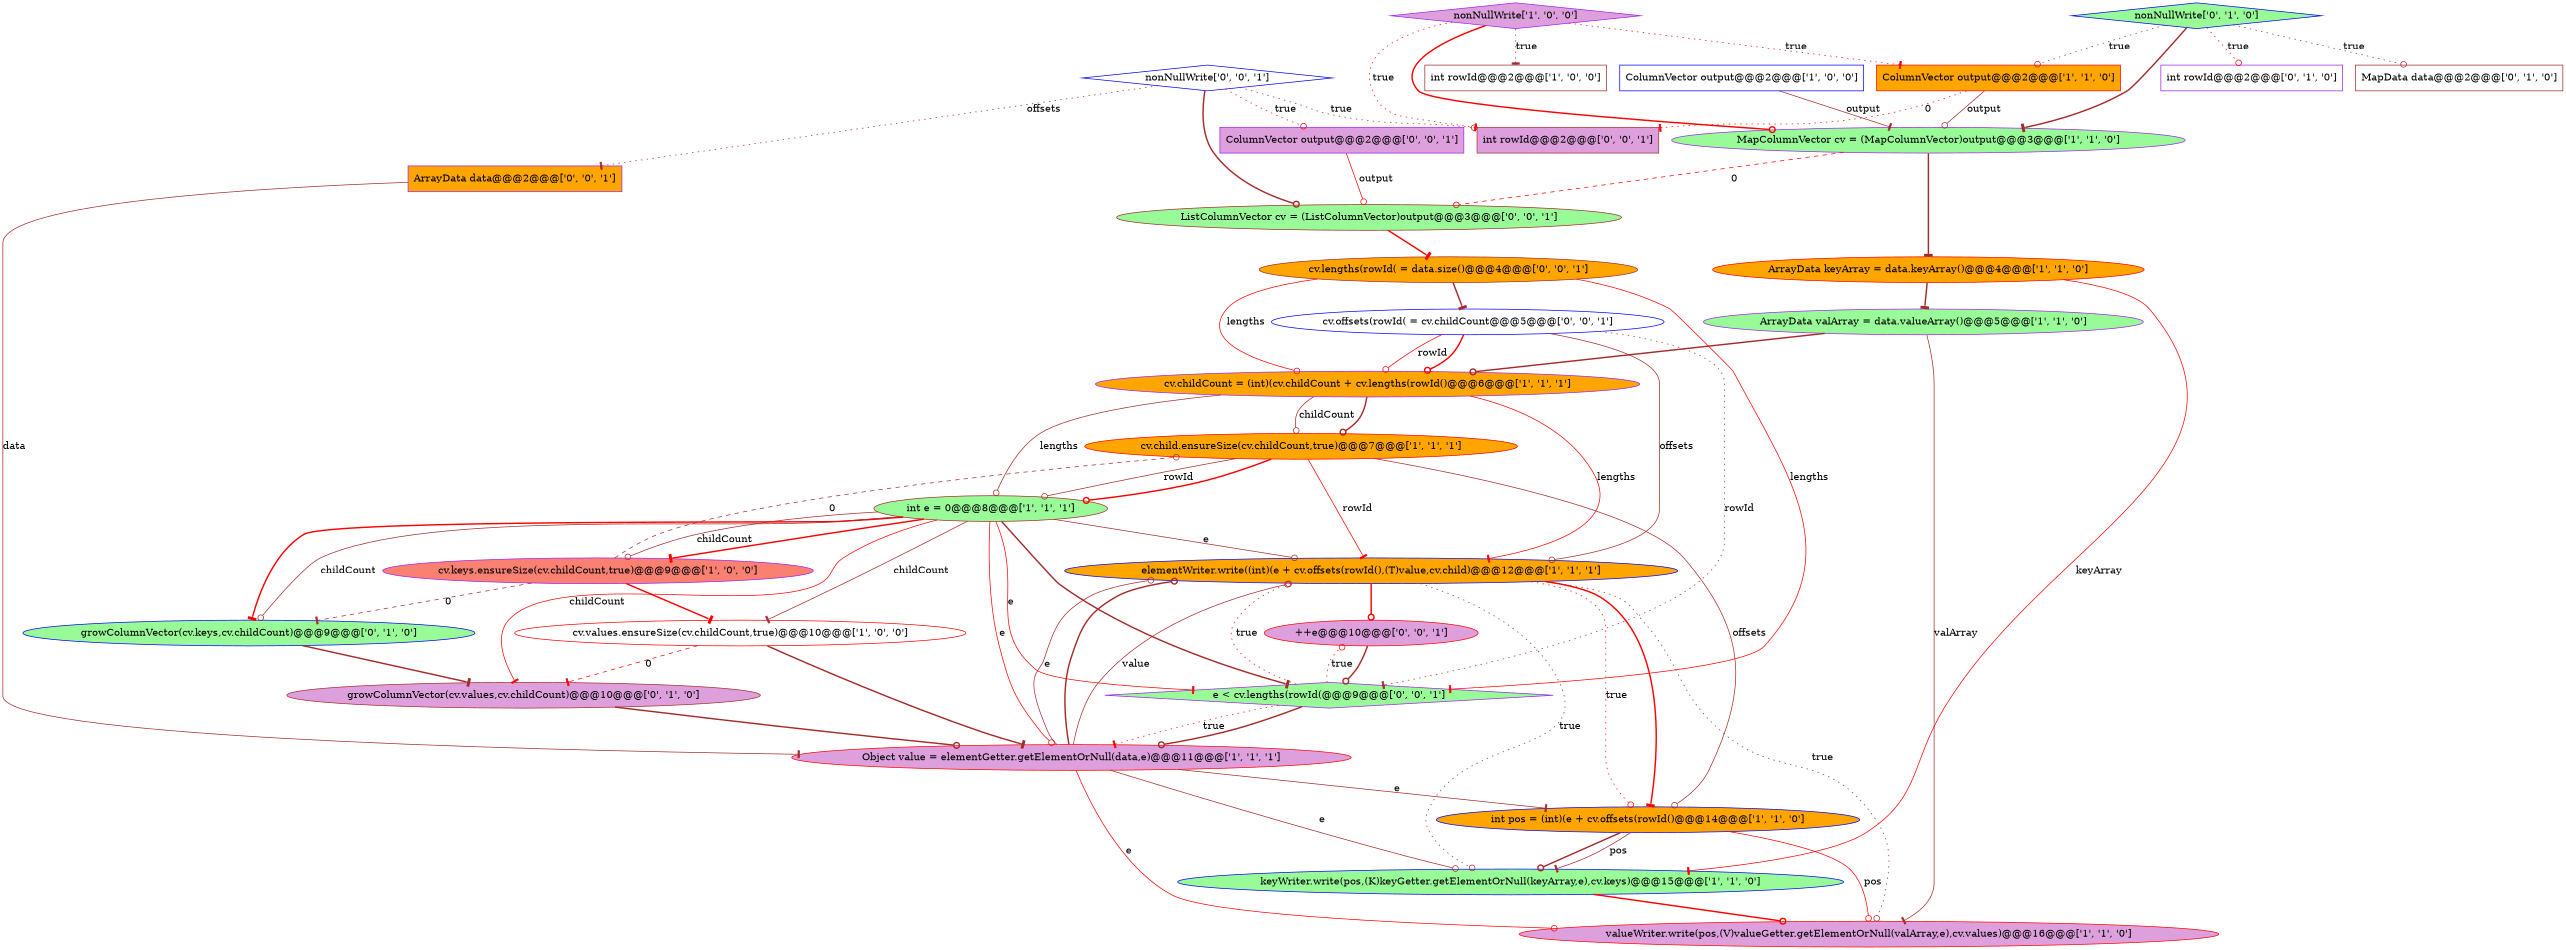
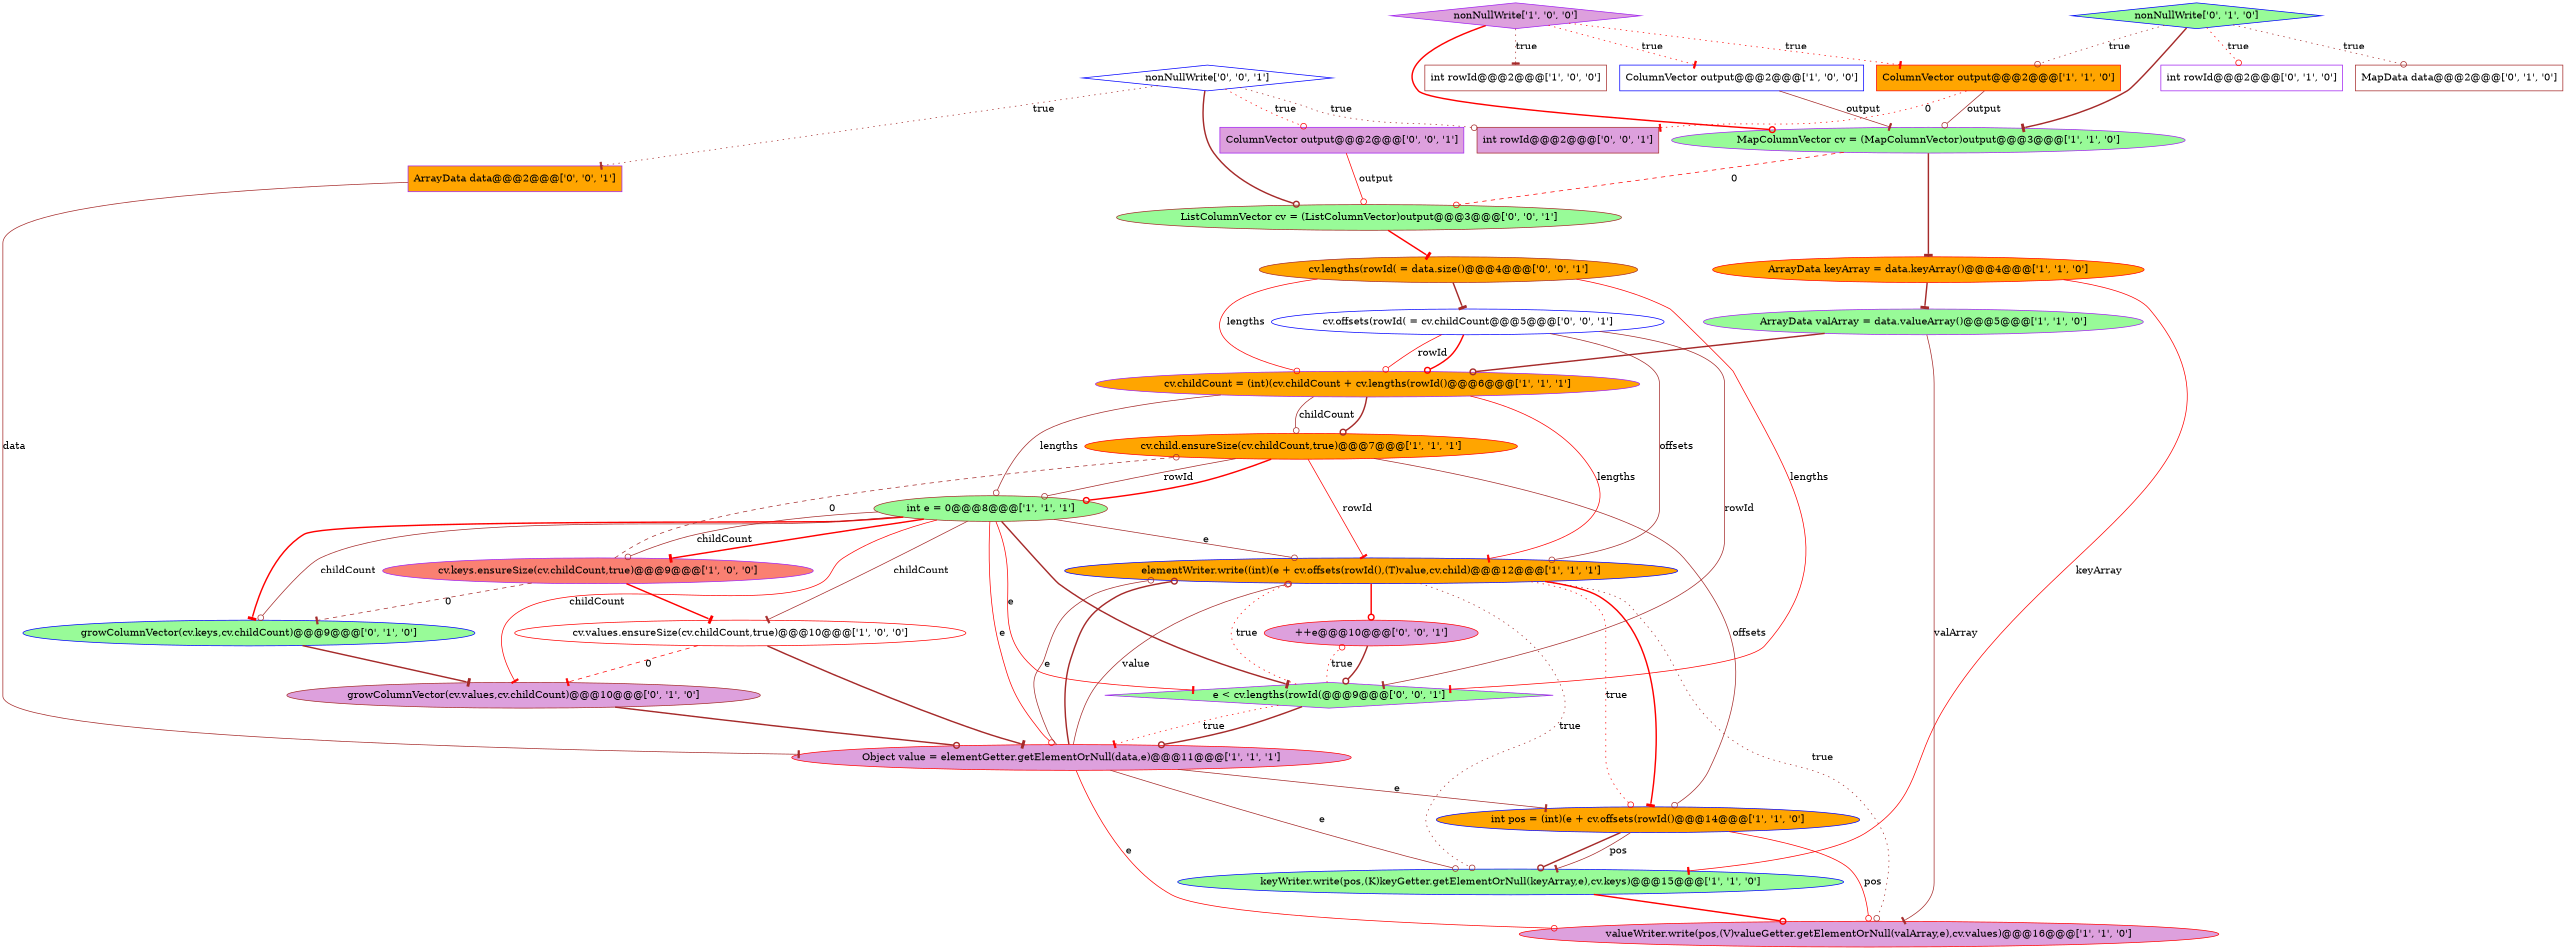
(1371, 87) -> (1621, 45)
(1044, 109) -> (1044, 109)
(1704, 575) -> (1704, 575)
